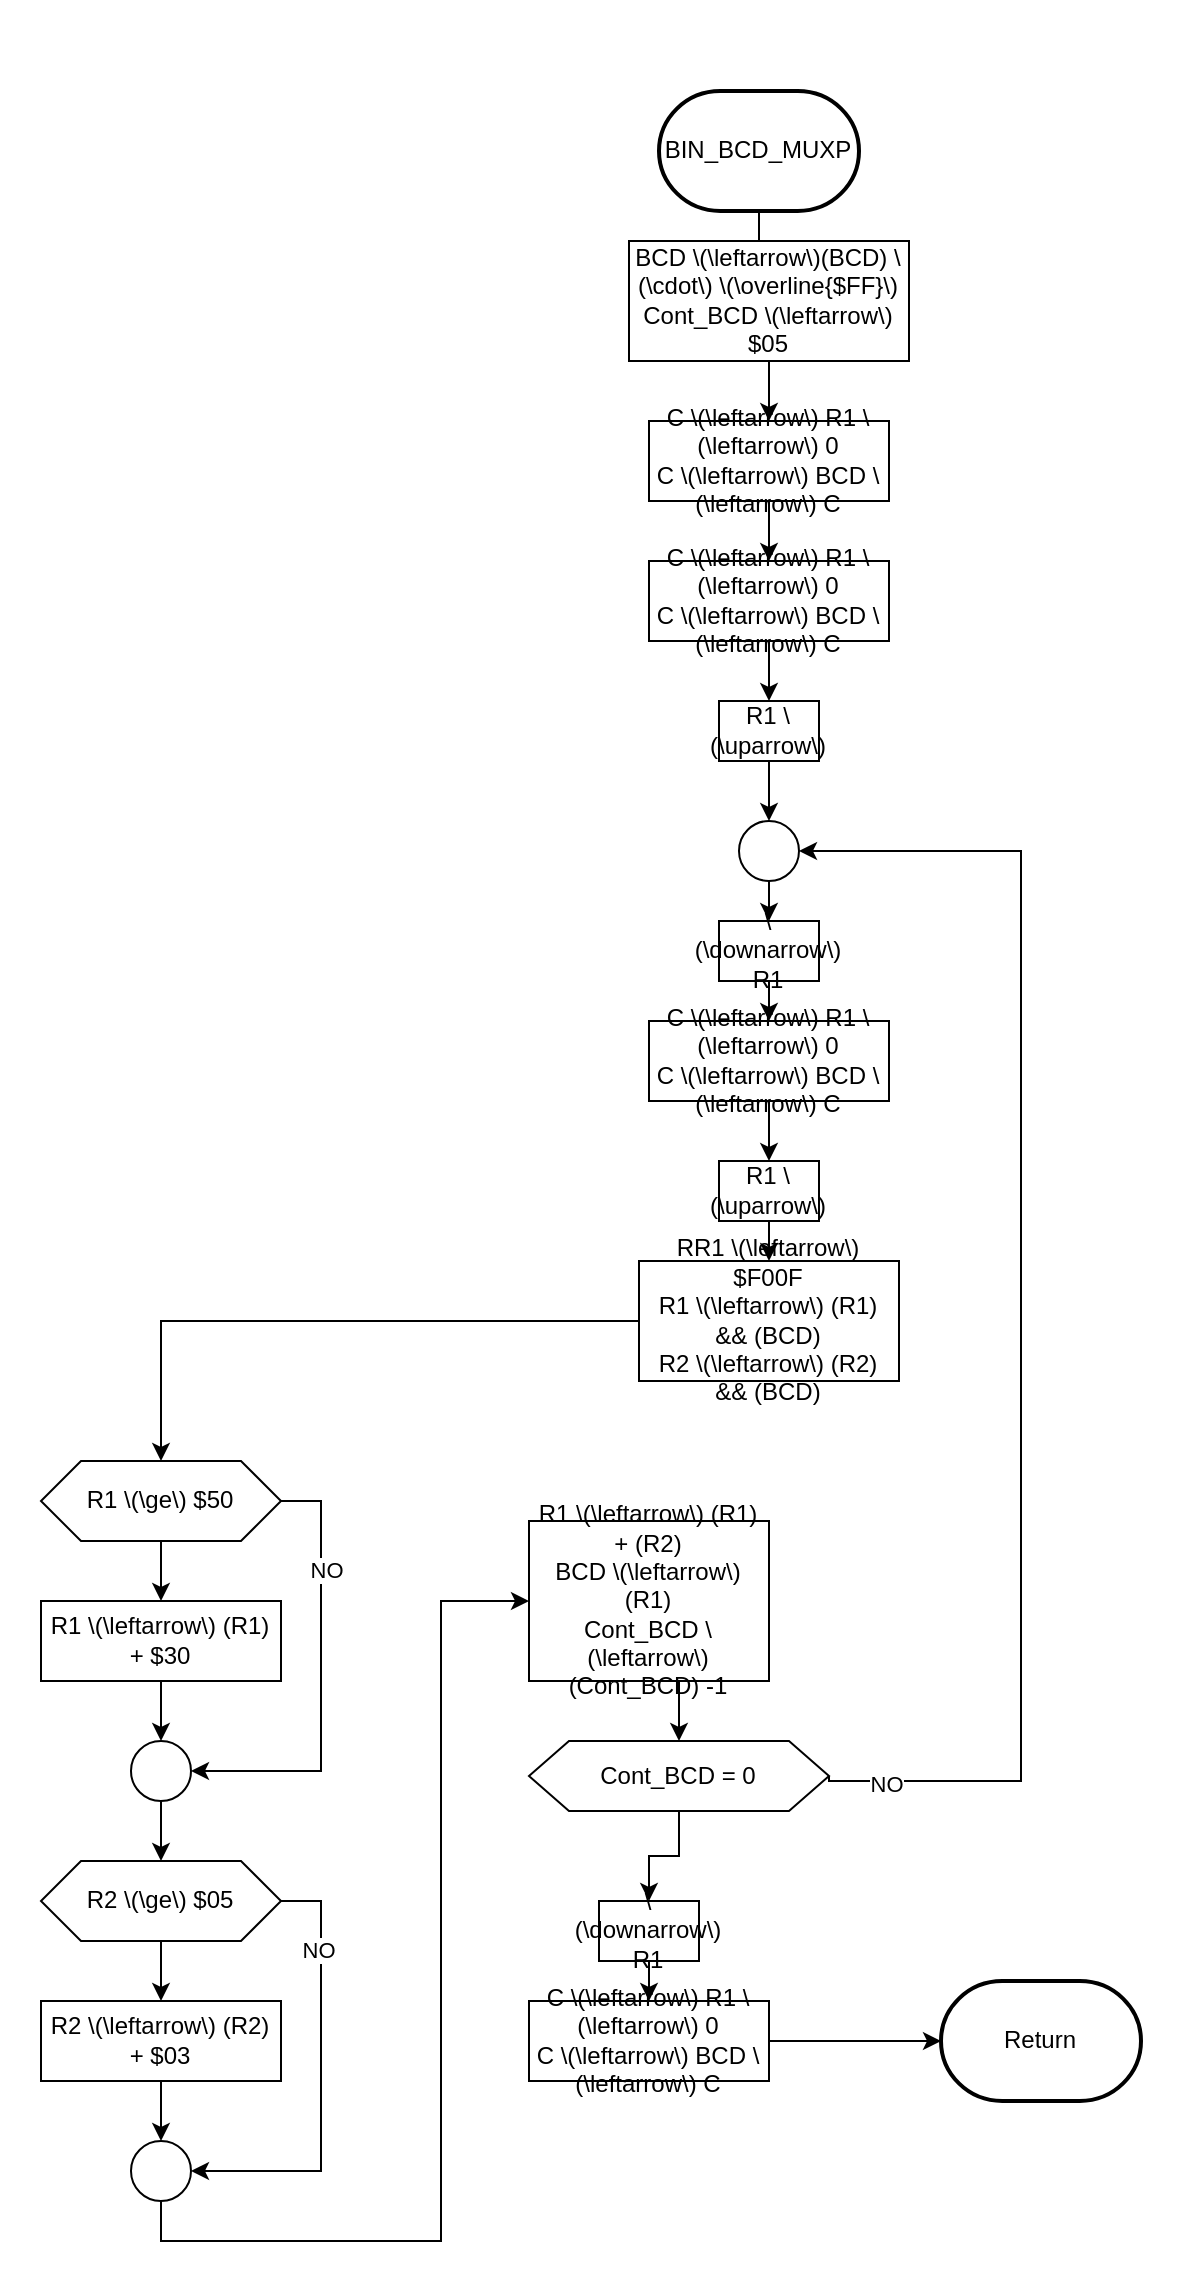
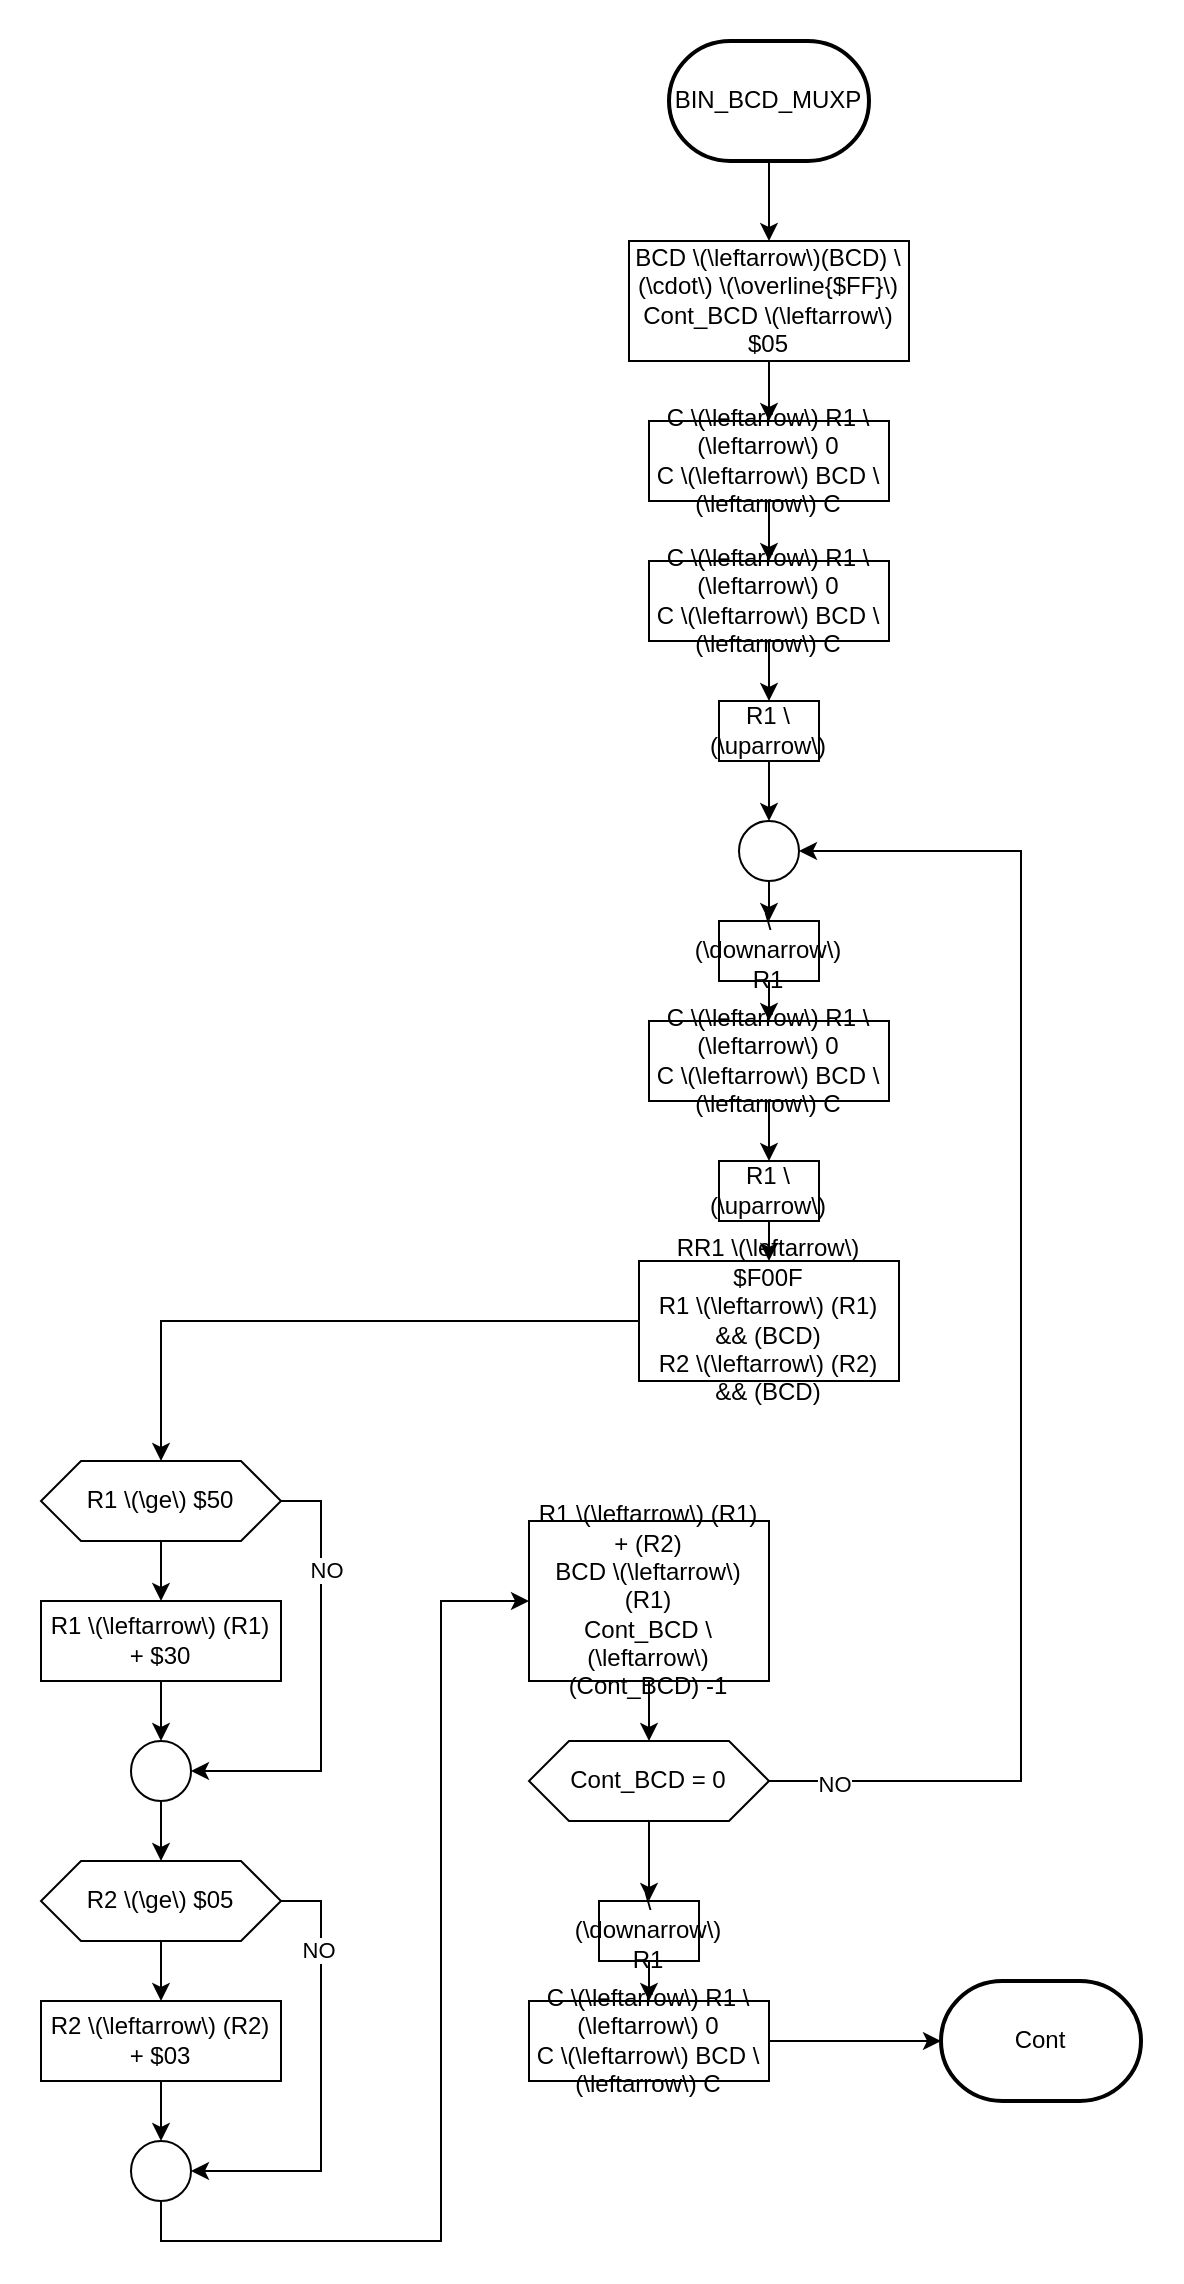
(759, 151) -> (769, 101)
(679, 1776) -> (649, 1781)
(1041, 2041) -> (1041, 2041)
